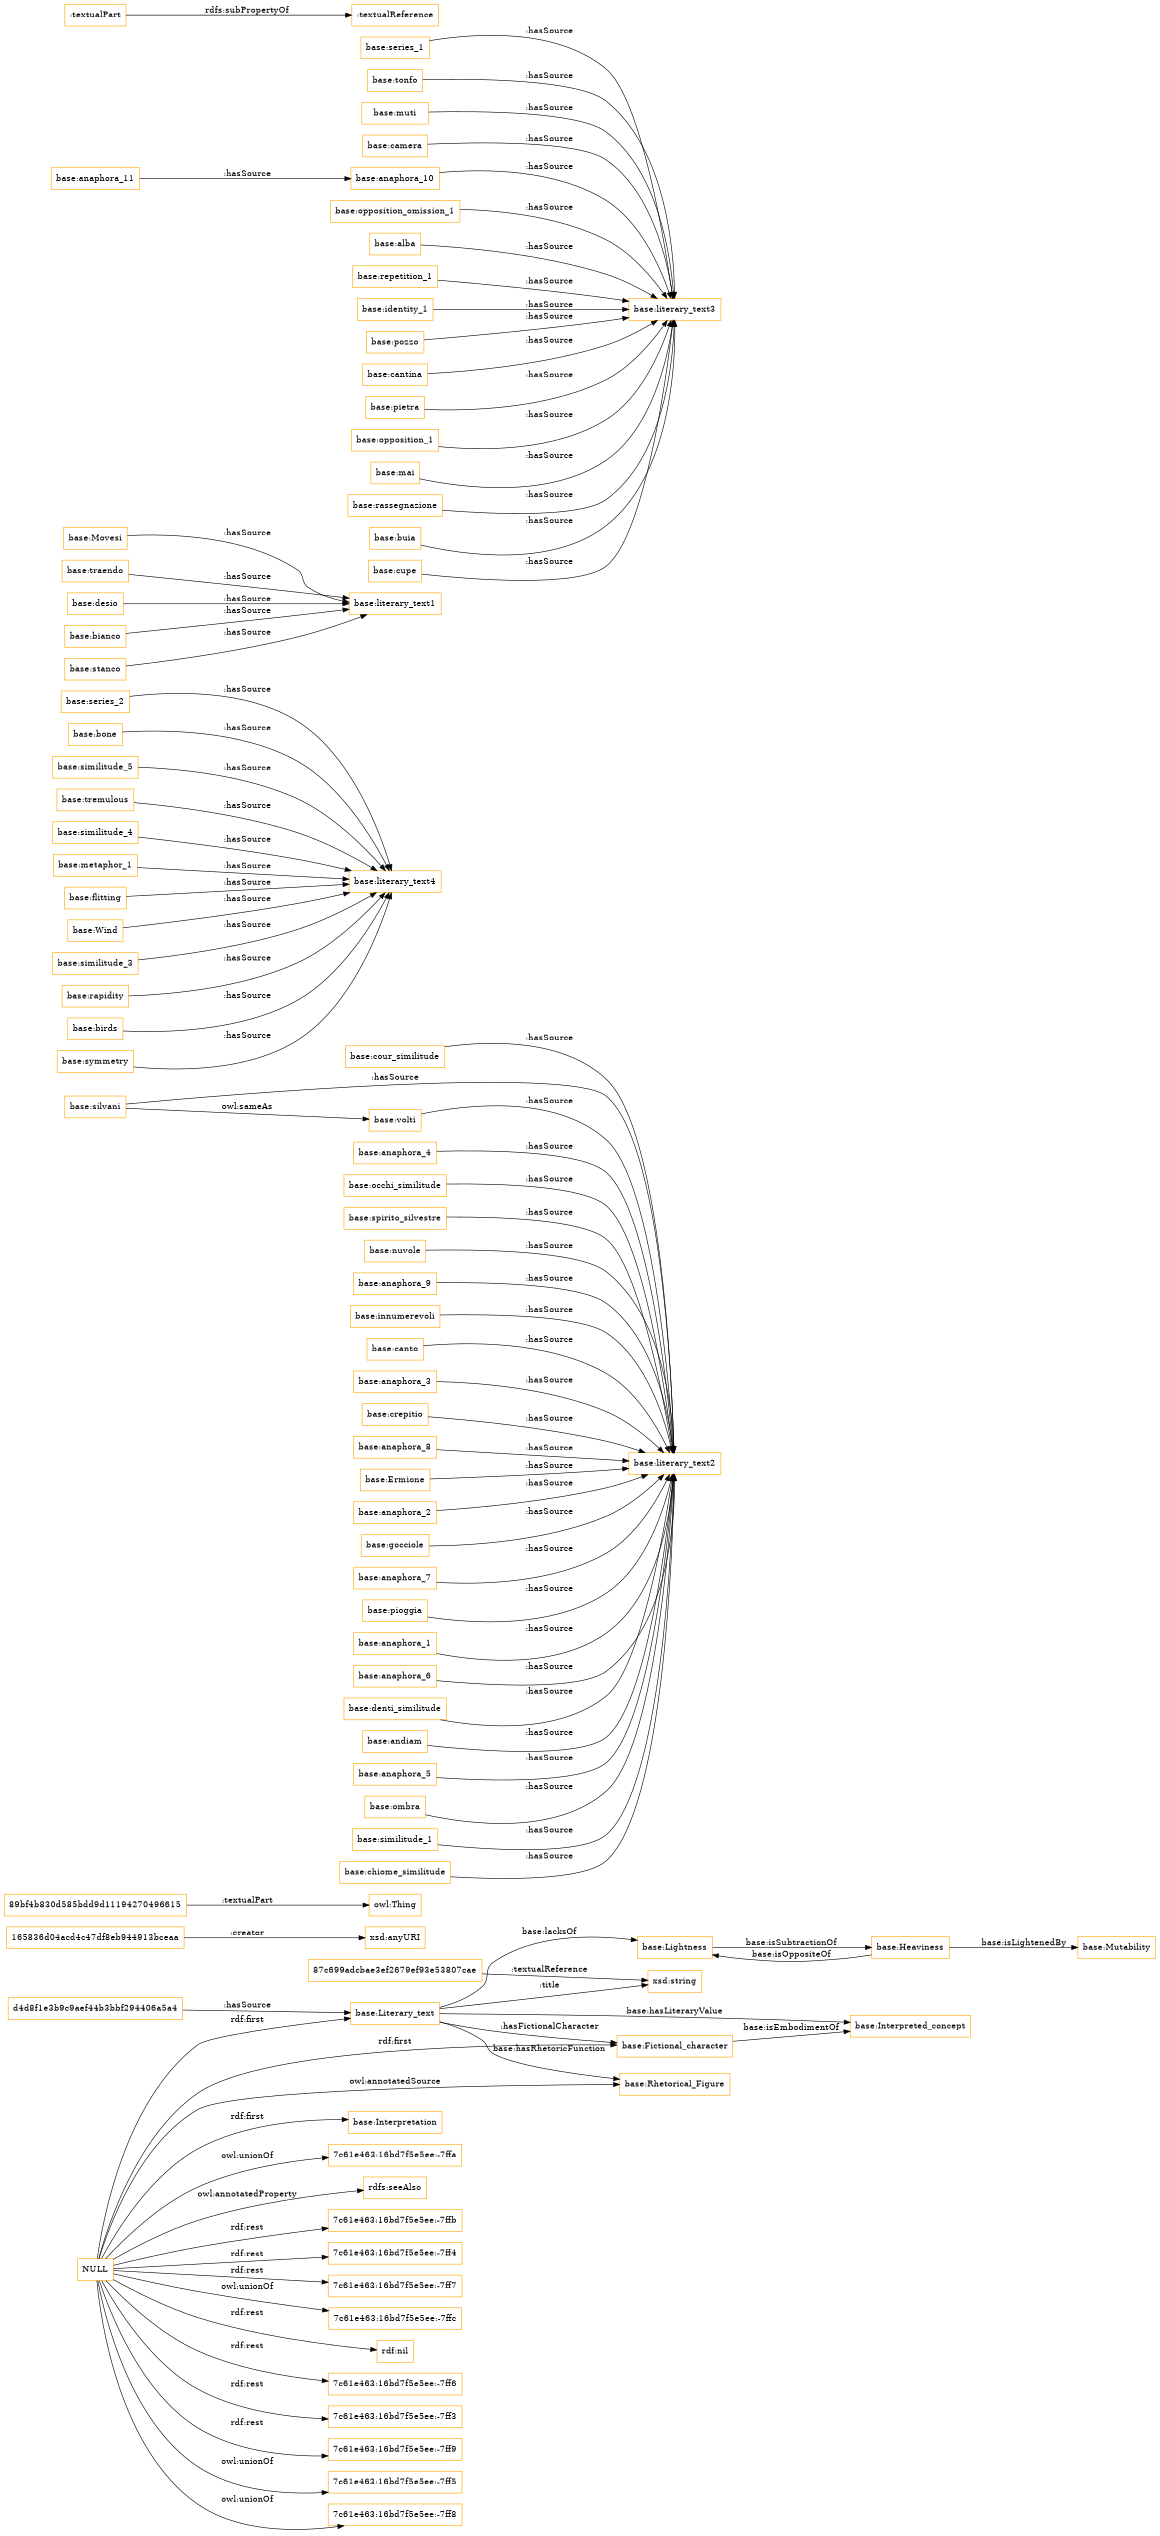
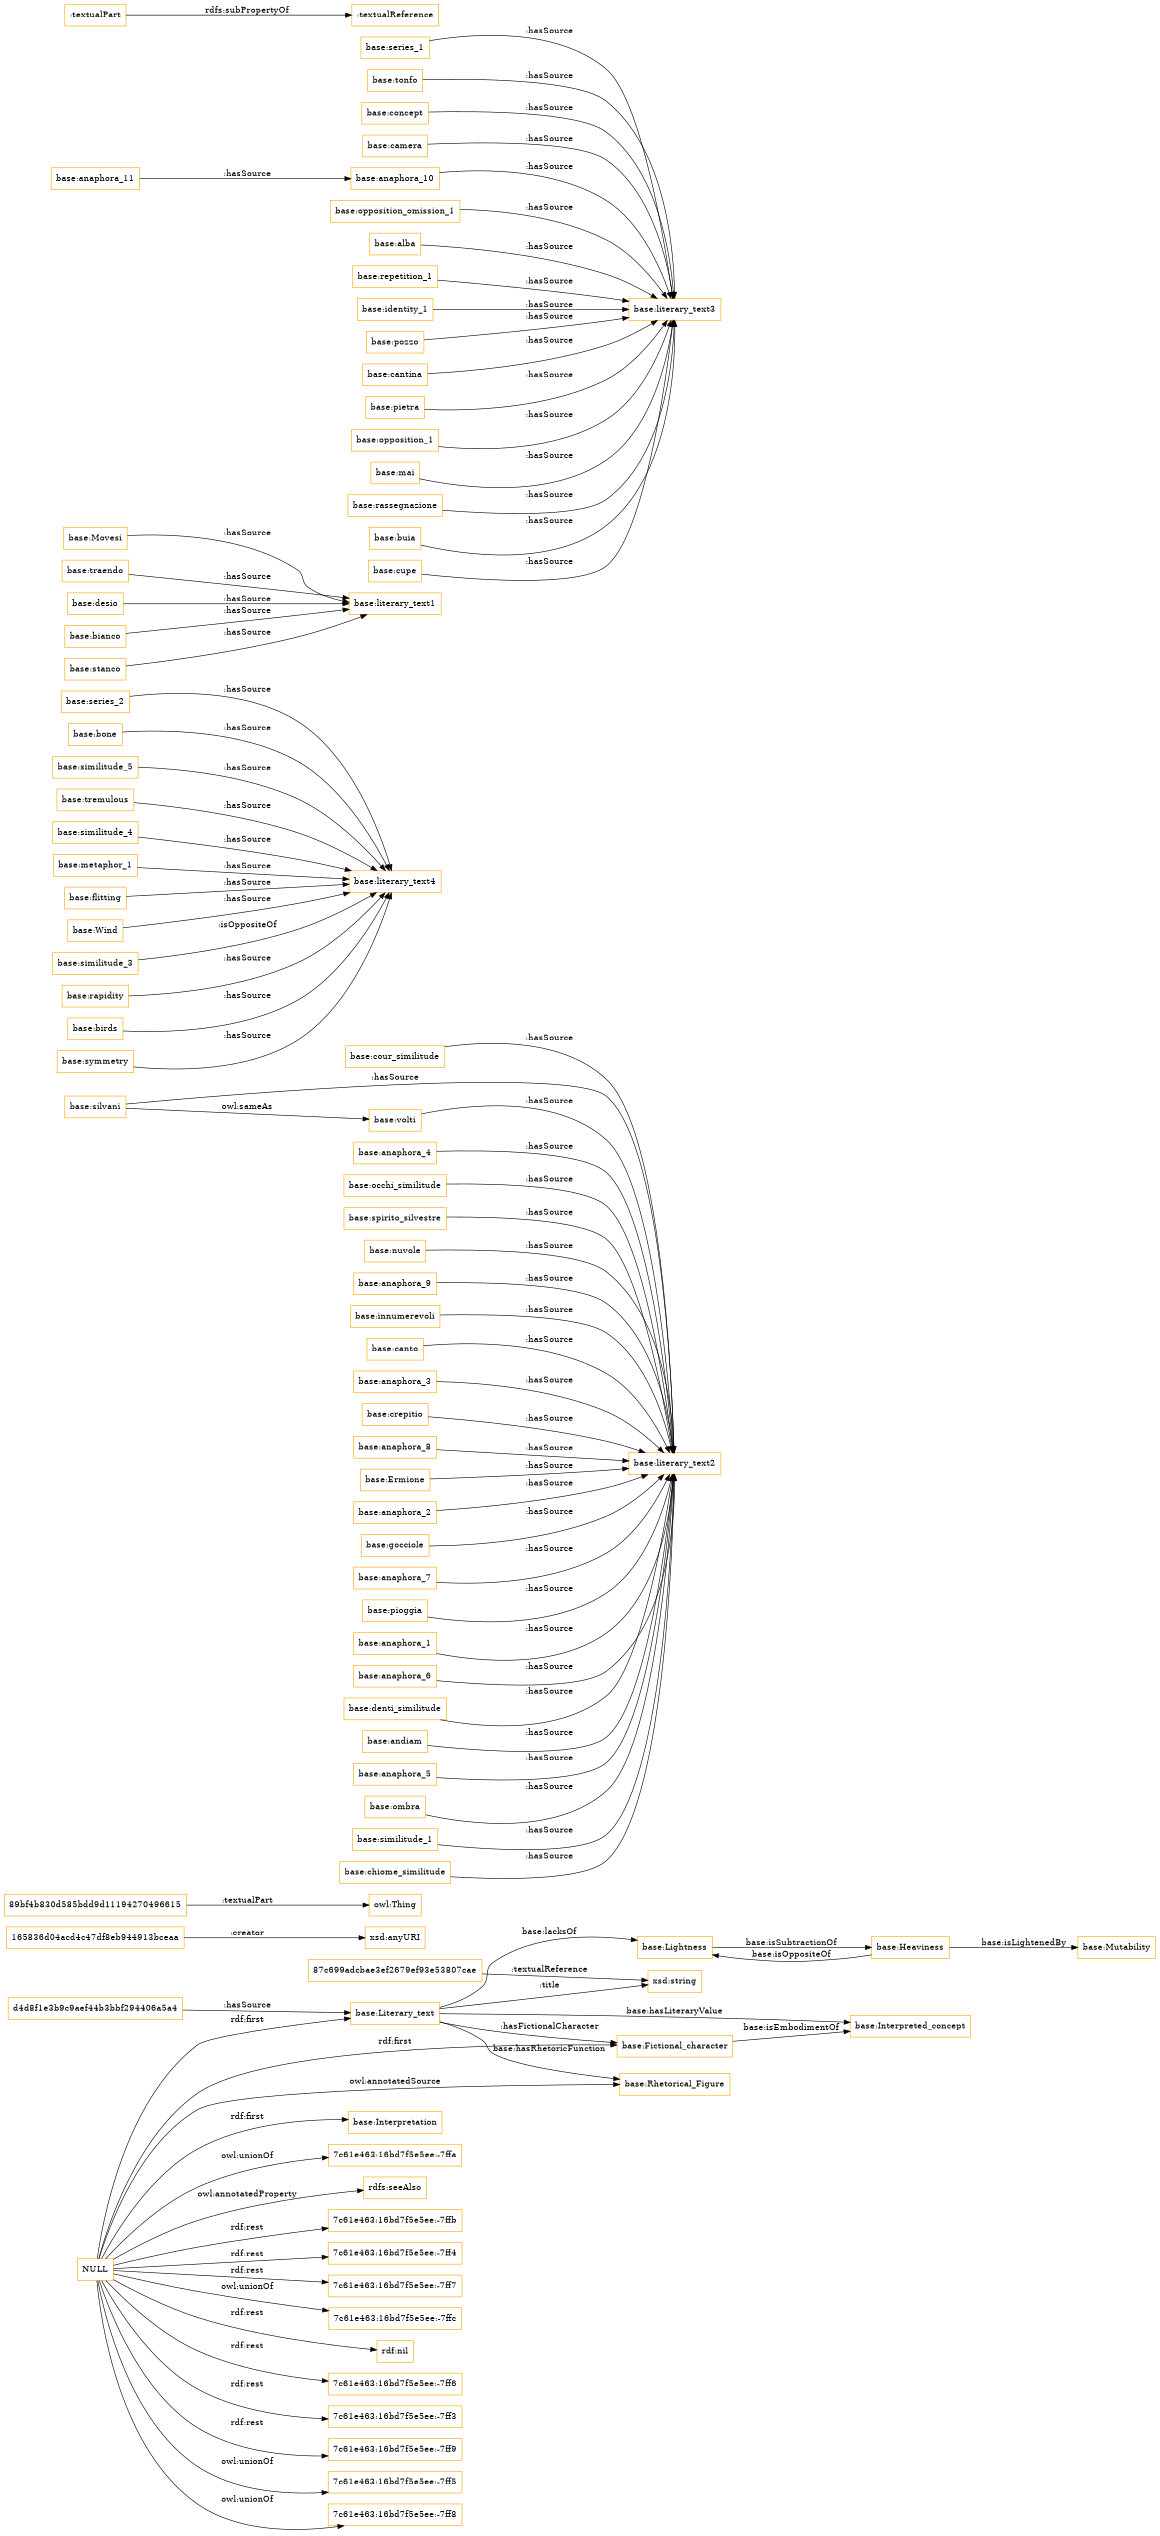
(395, 113) -> (395, 113)
(247, 925) -> (247, 925)
